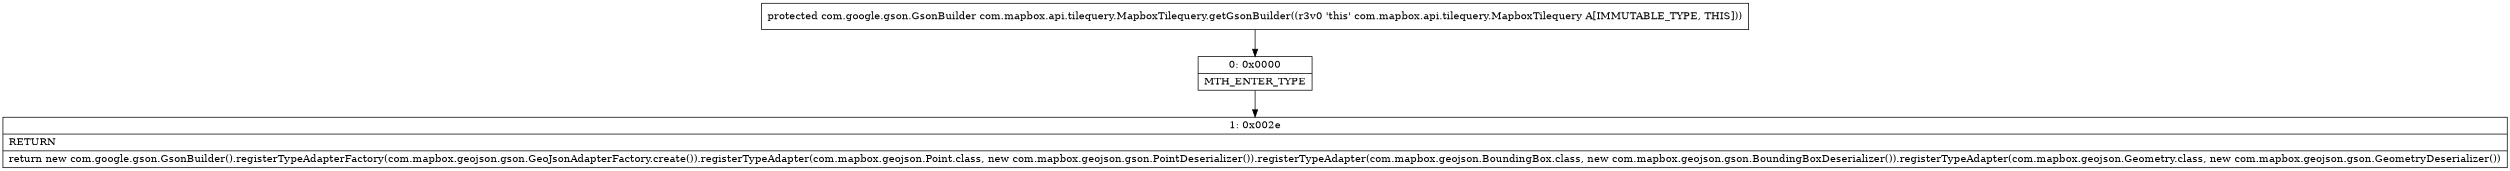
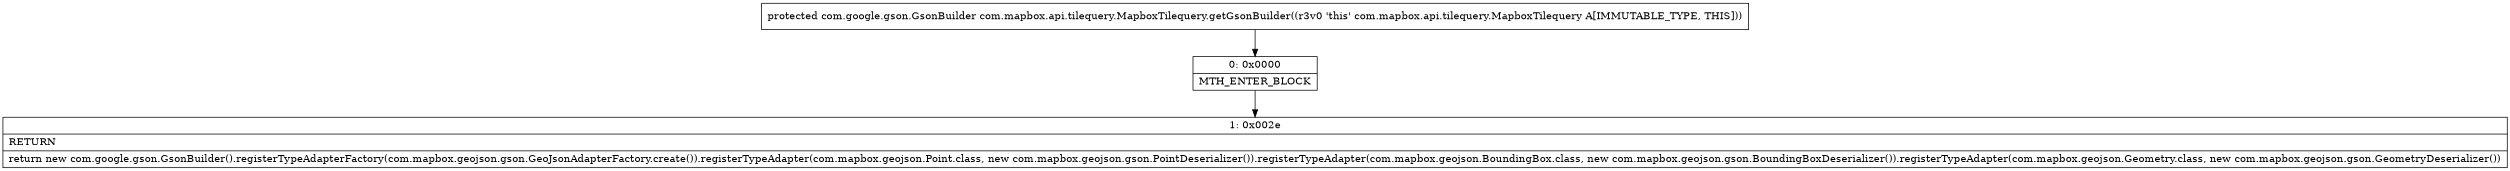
(1255, 81) -> (1255, 81)
